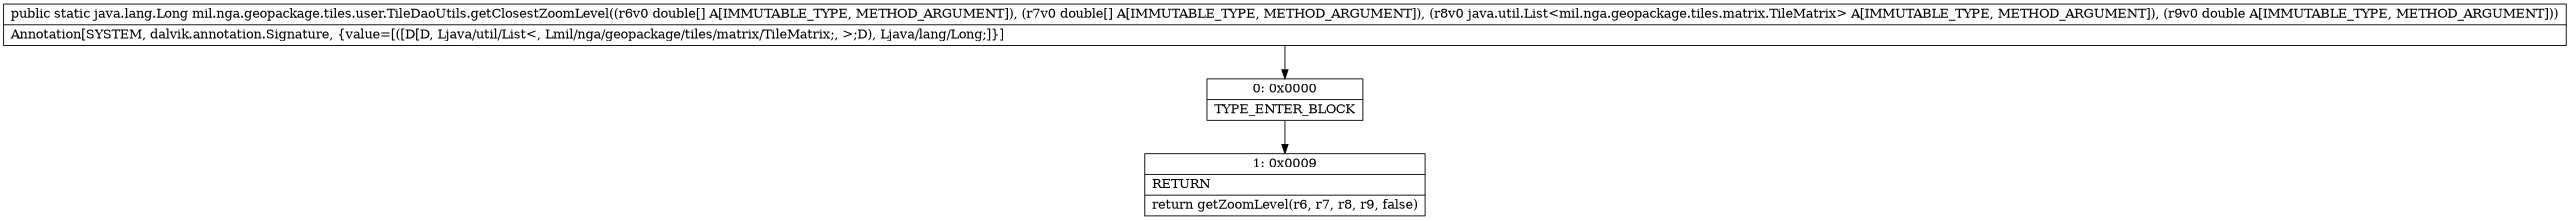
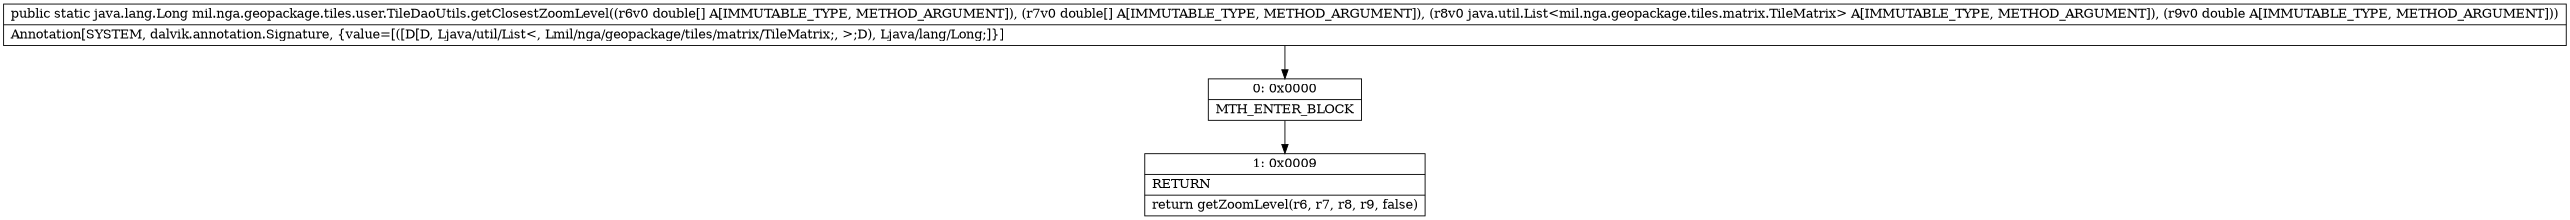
(1285, 110) -> (1285, 110)
